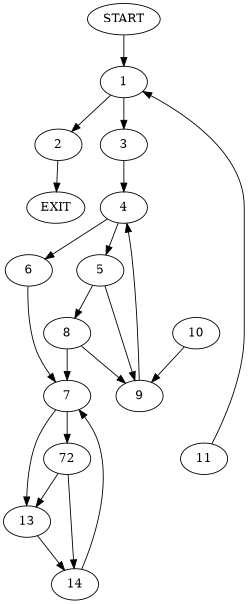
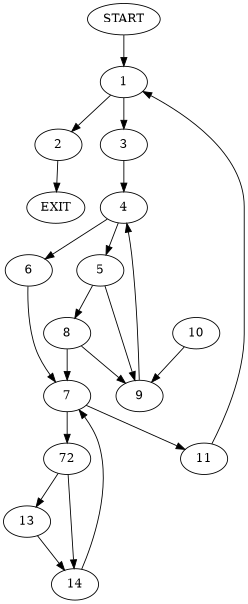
(33, 451) -> (132, 426)
